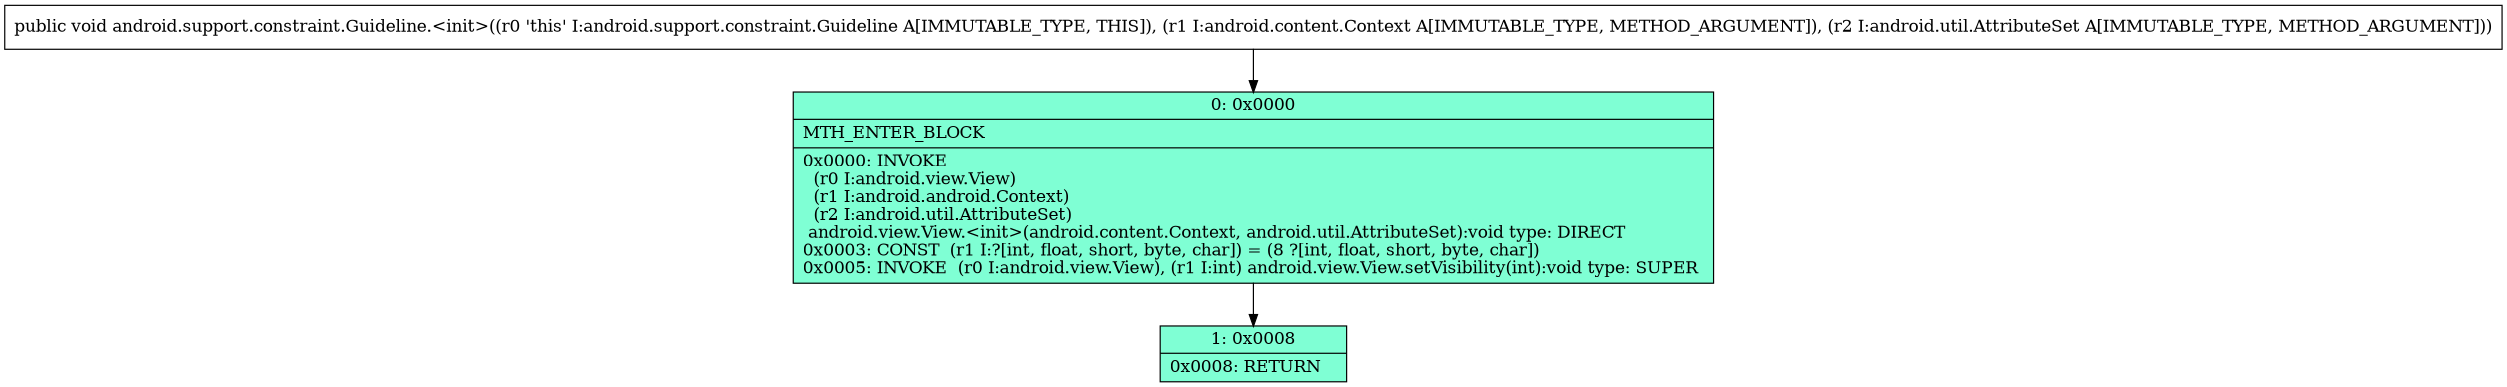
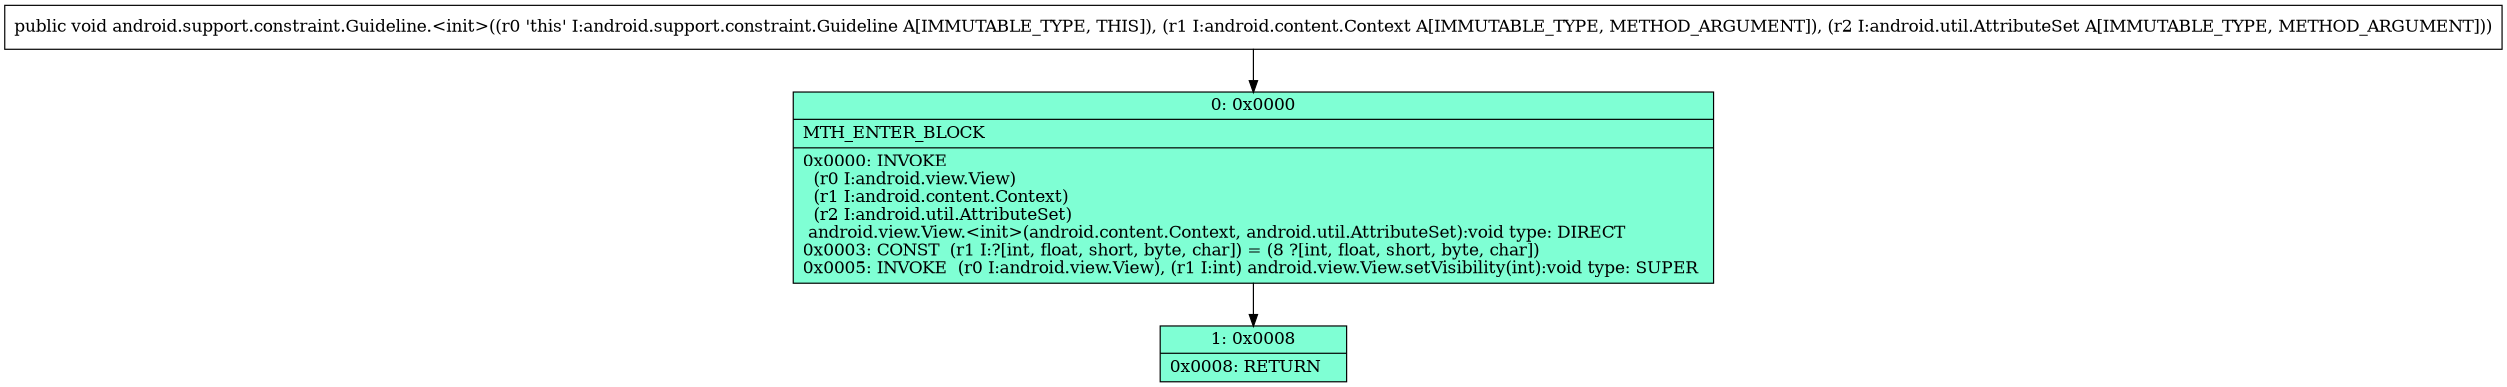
(936, 197) -> (936, 197)
